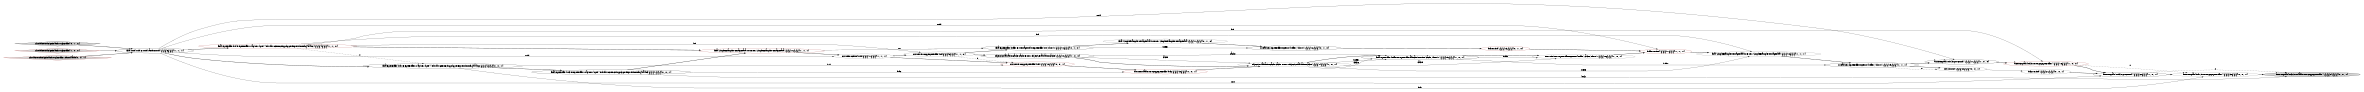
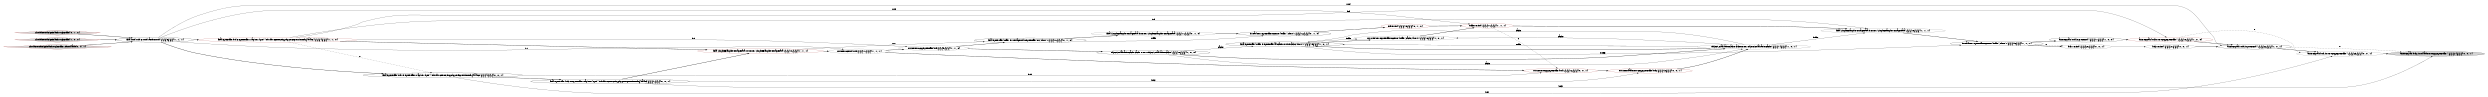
(1056, 18) -> none
(58, 44) -> (58, 33)
(527, 56) -> (527, 49)
(983, 60) -> (1524, 45)
